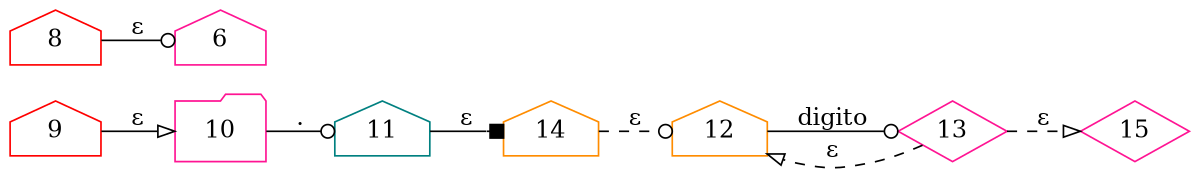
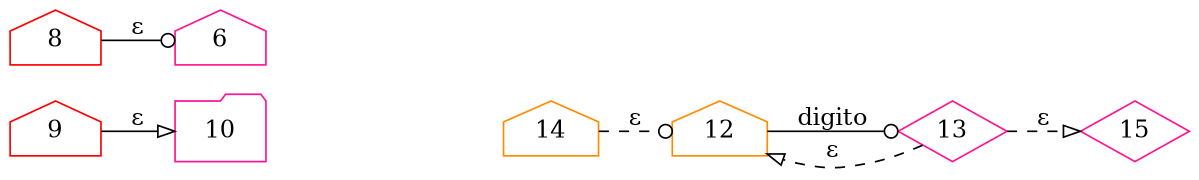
(382, 131) -> none
